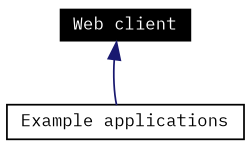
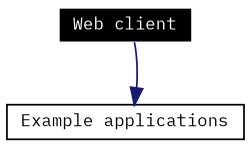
(114, 82) -> (137, 65)
